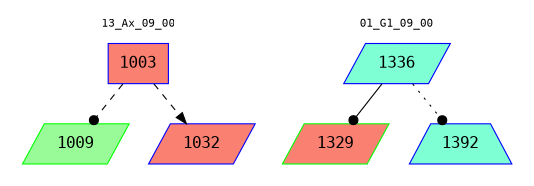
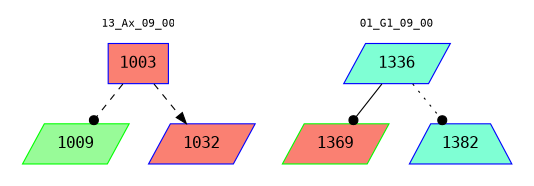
(336, 144) -> (336, 144)
(461, 144) -> (461, 144)
